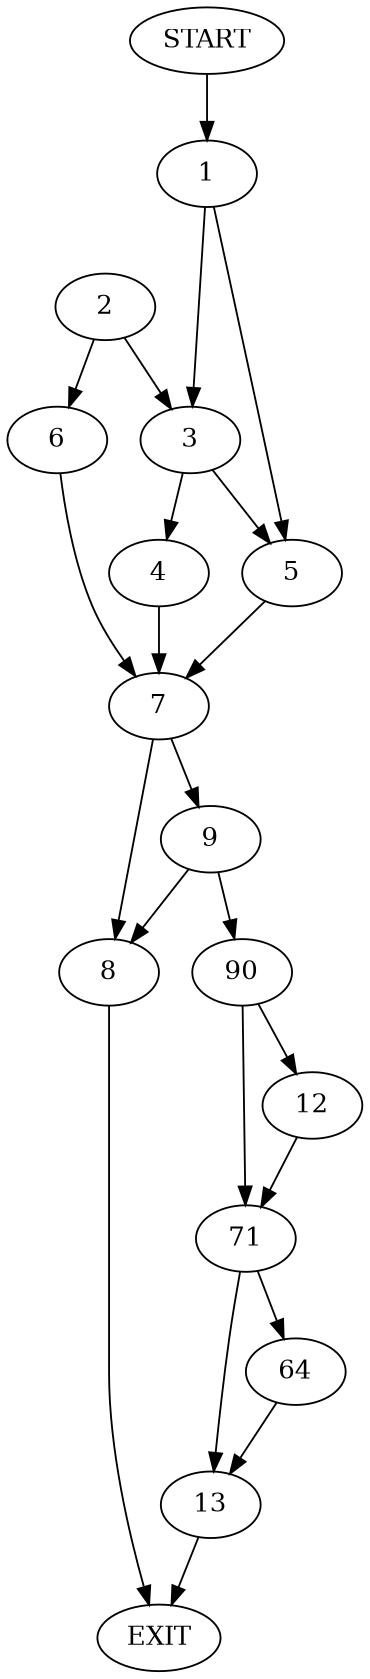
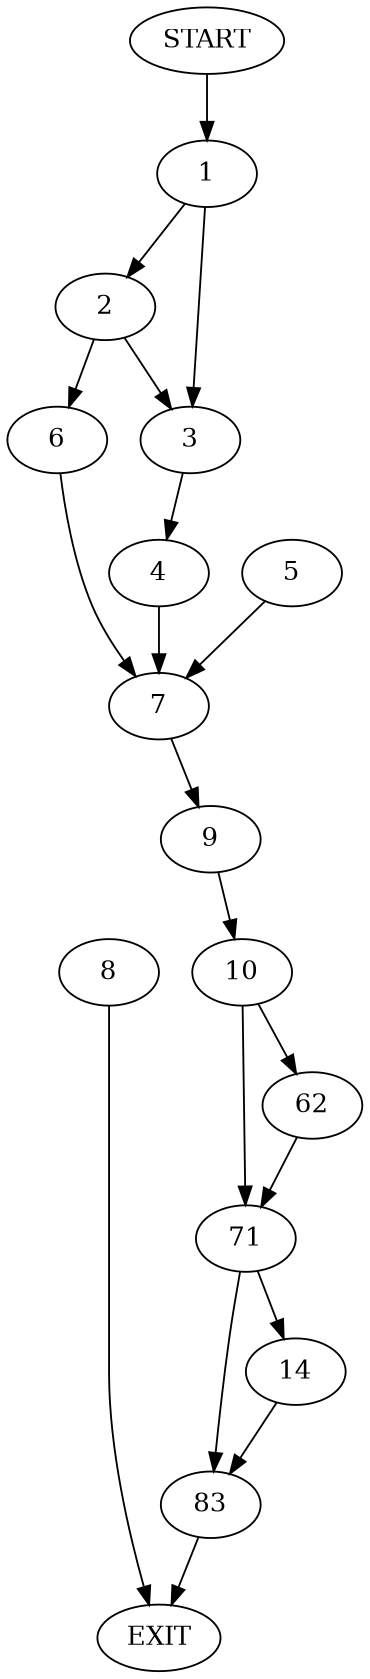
(248, 364) -> (162, 233)
(235, 499) -> none
(136, 830) -> none
(166, 899) -> none
(242, 972) -> (242, 972)
(312, 1105) -> (312, 1105)
(296, 1372) -> (296, 1372)
(211, 1505) -> (211, 1505)
